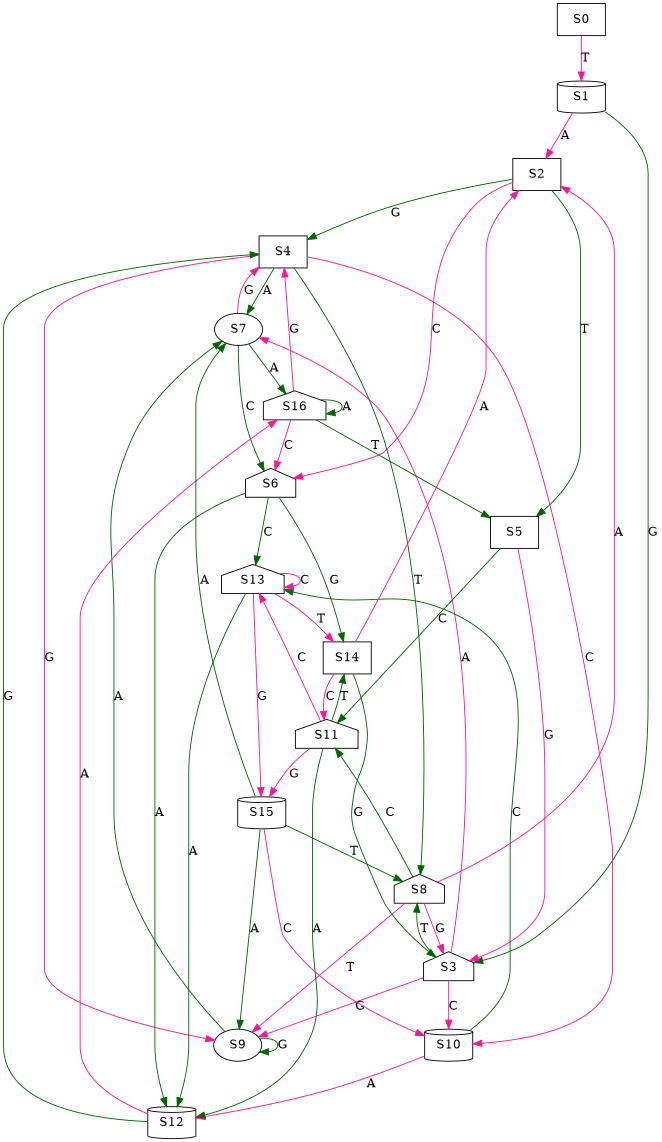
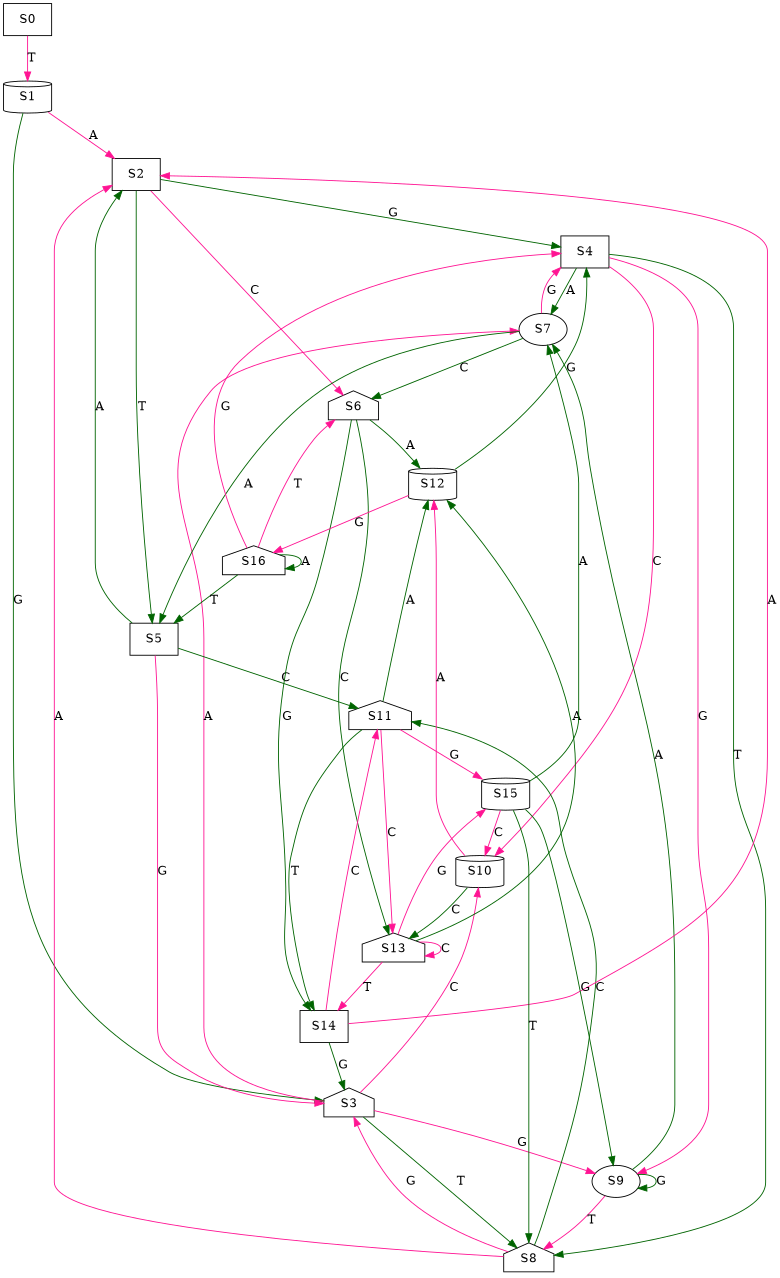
(265, 365) -> (294, 412)
none -> (95, 414)
(289, 446) -> (298, 484)
(85, 774) -> (360, 523)
(255, 929) -> (586, 988)
(332, 965) -> (580, 1222)
